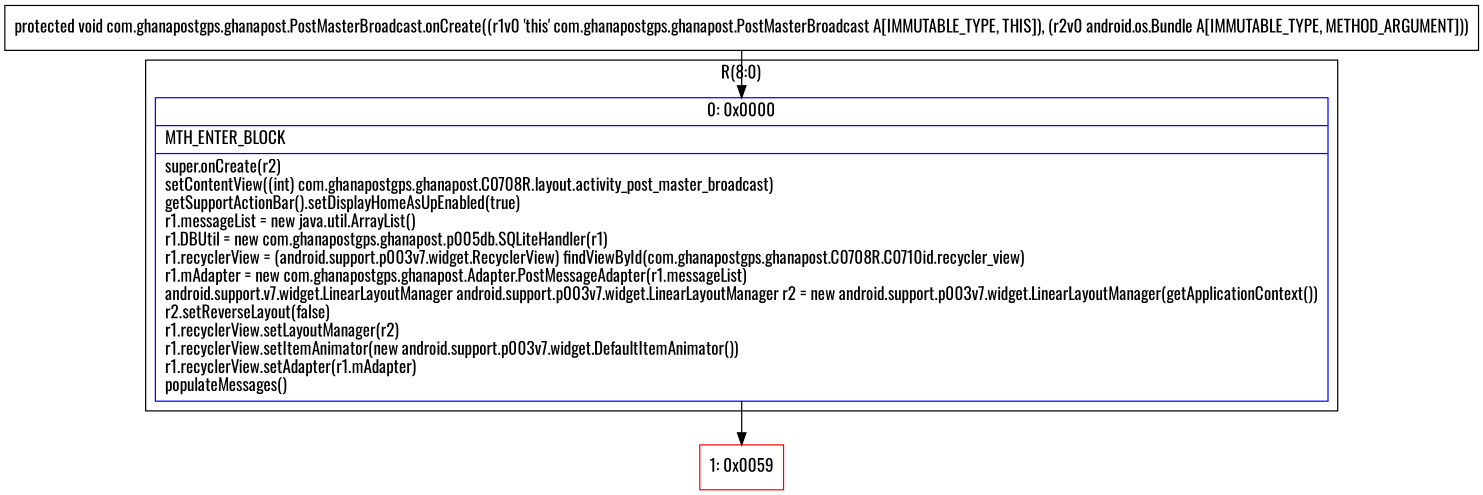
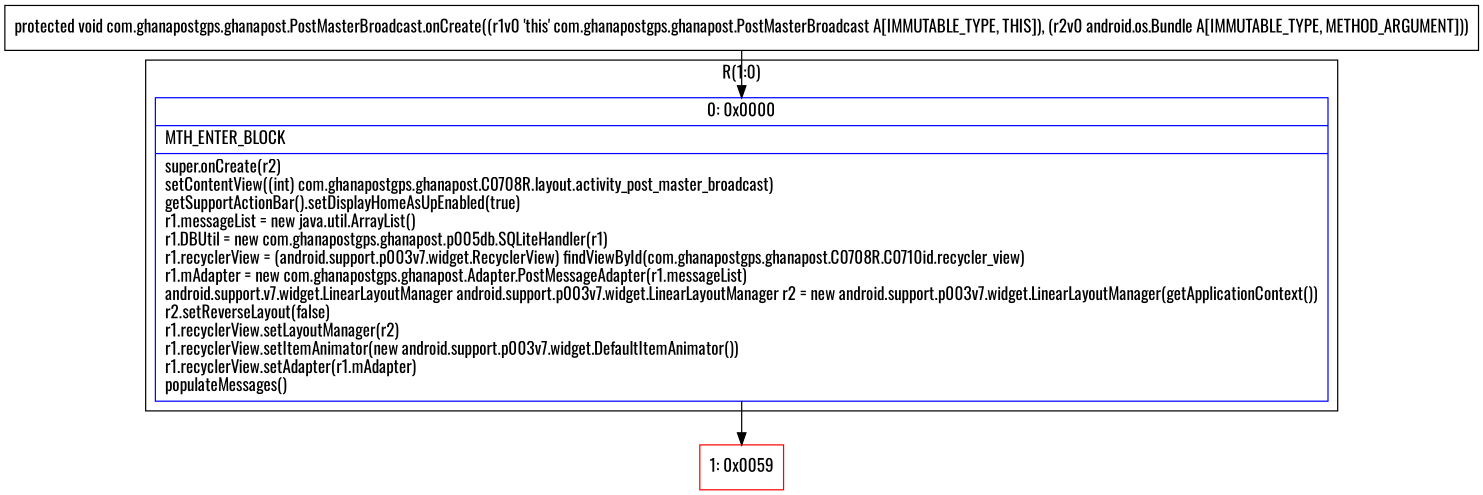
(742, 74) -> (742, 74)
